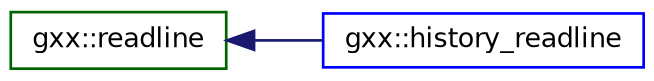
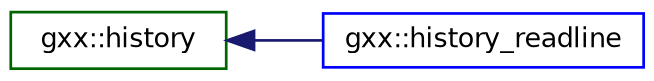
(118, 40) -> (118, 40)
